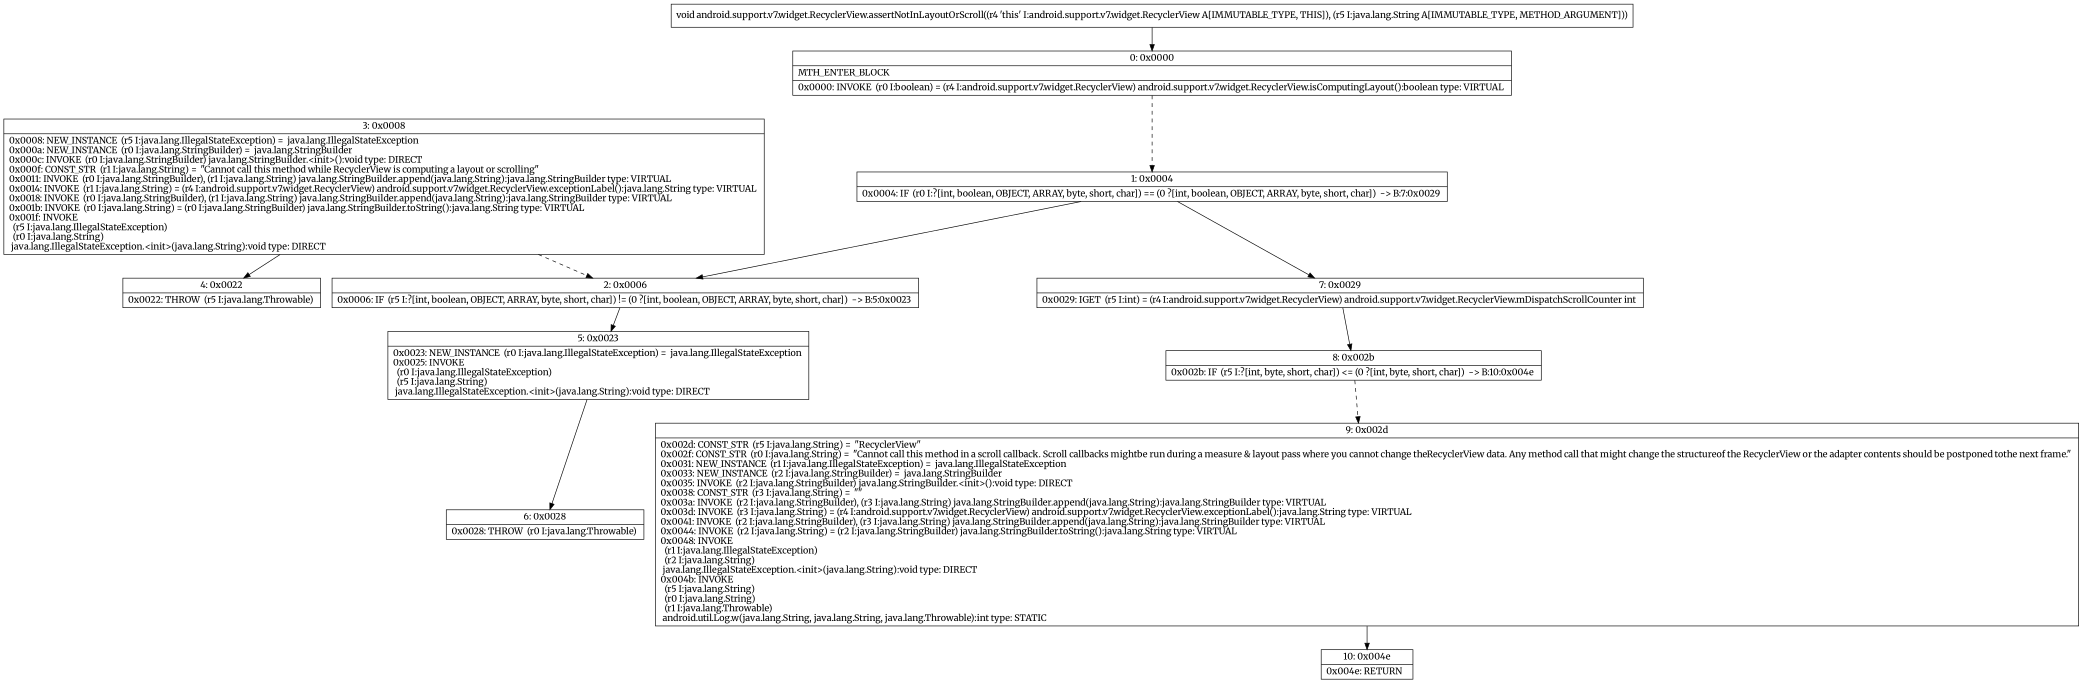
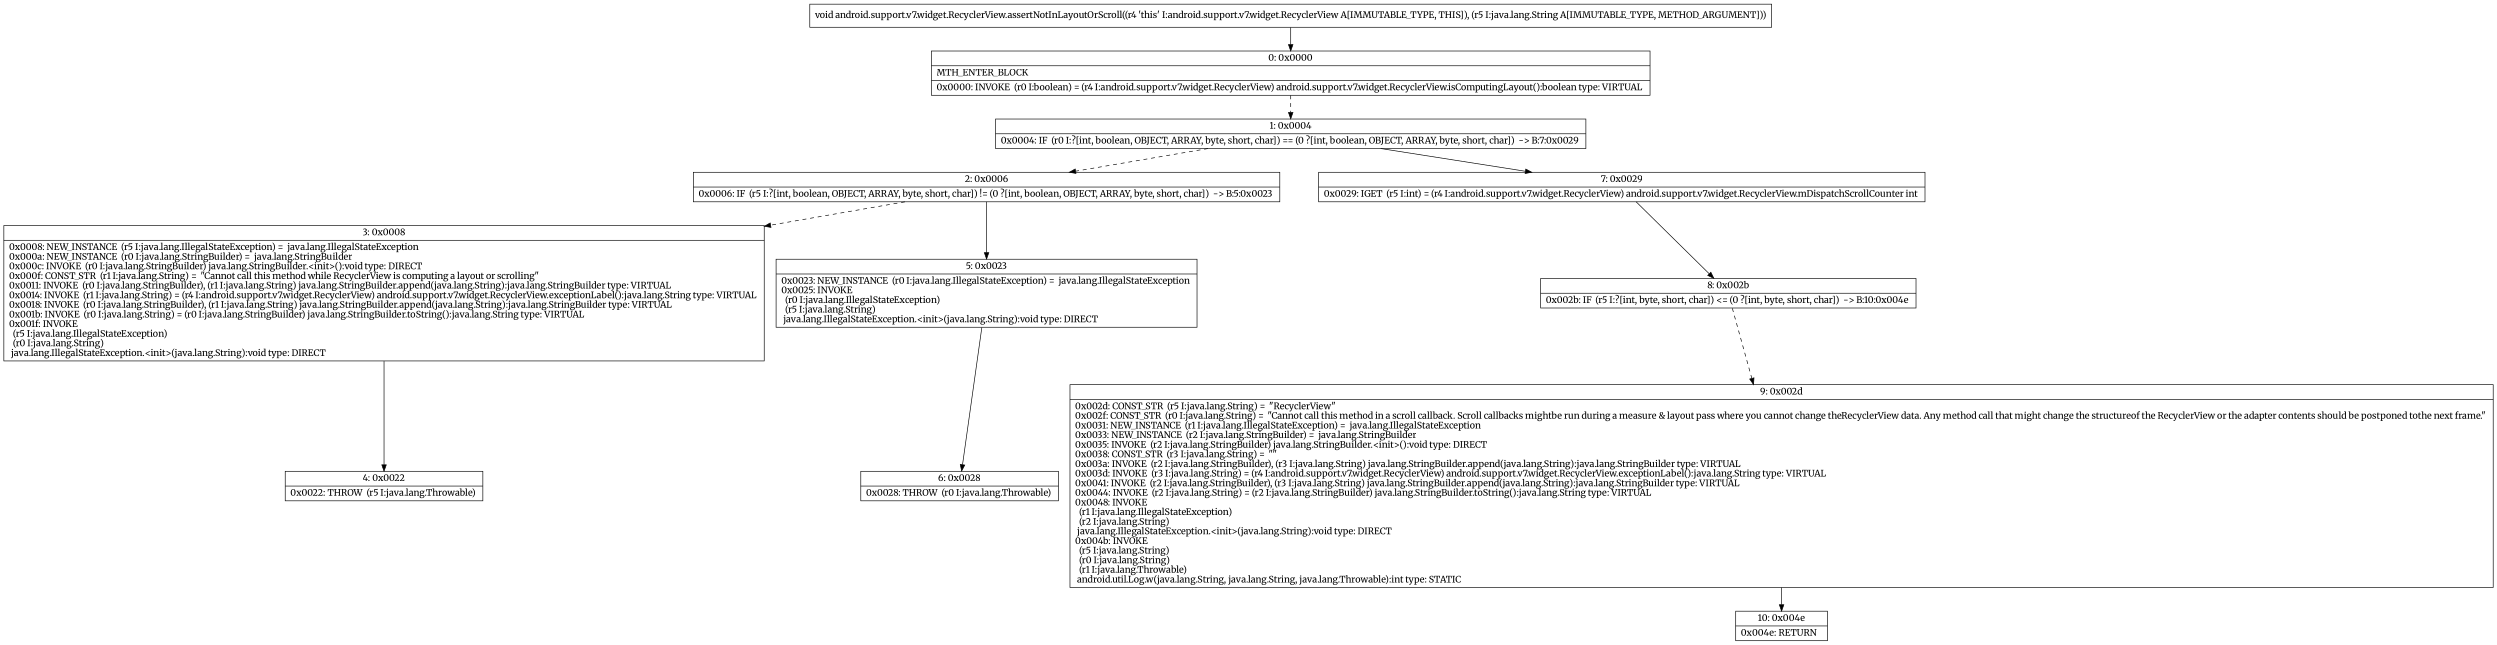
(892, 239) -> (1142, 160)
(563, 265) -> (838, 213)
